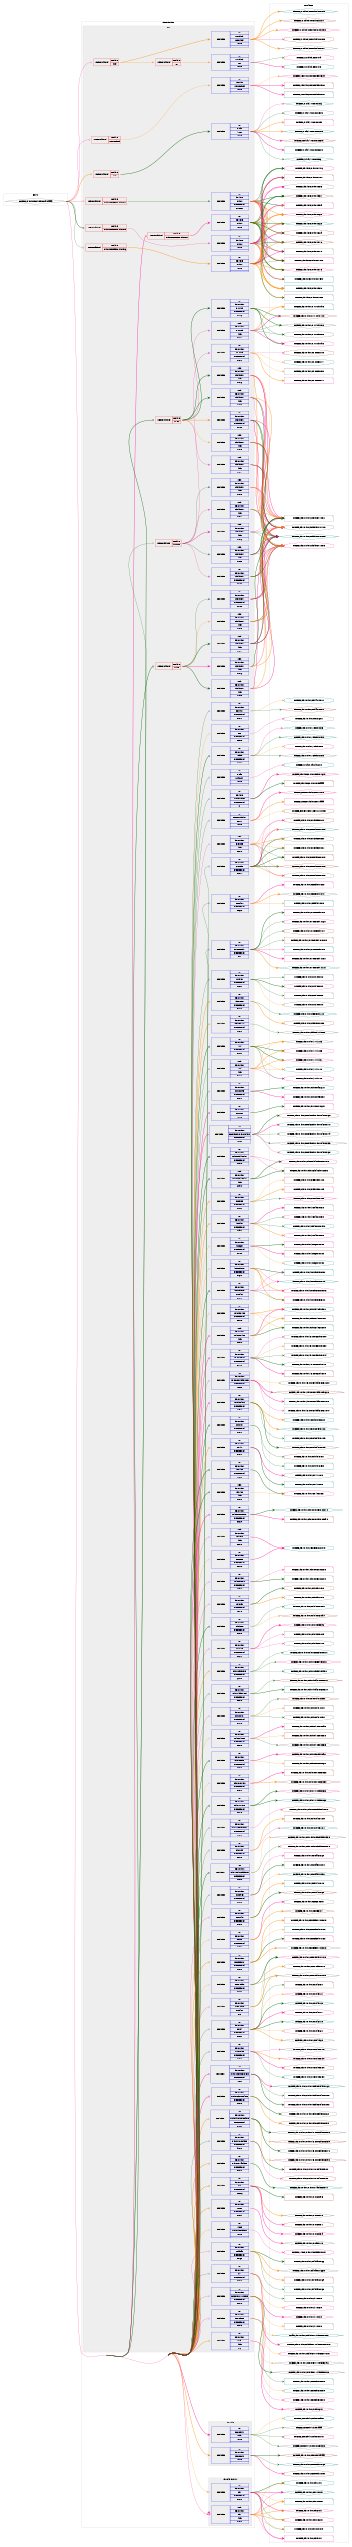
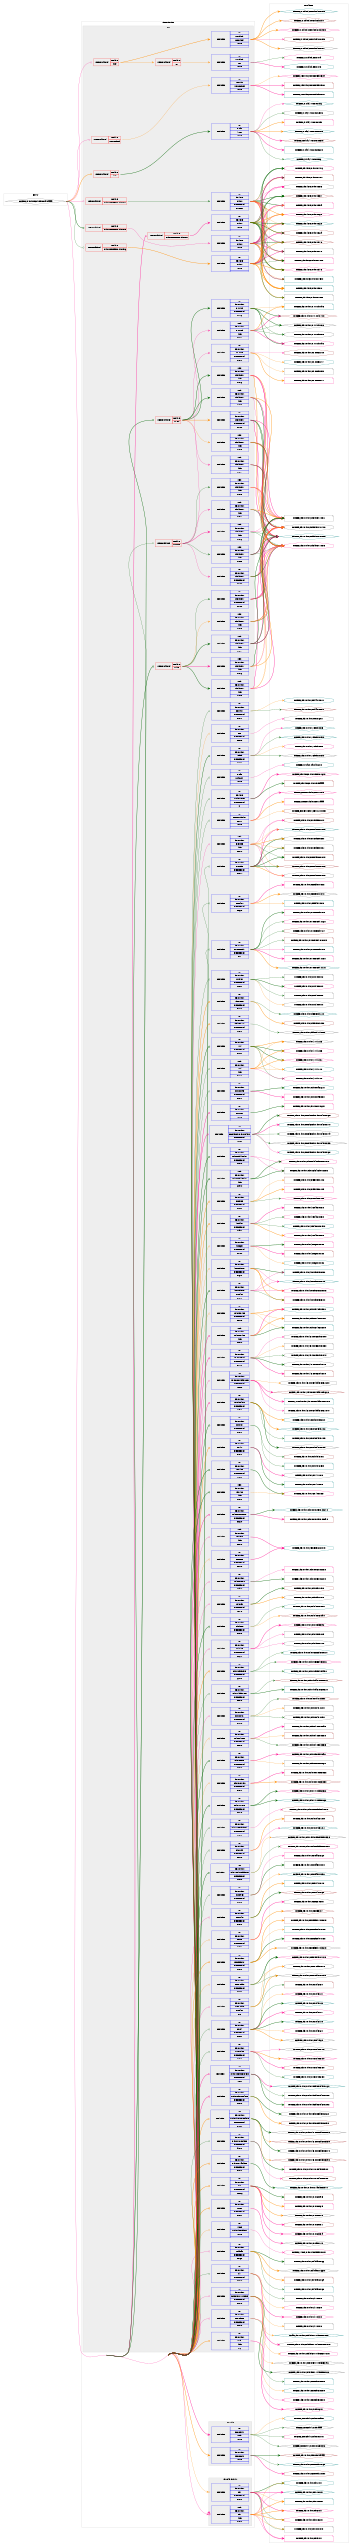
(309, 1402) -> (309, 1402)
(309, 1847) -> (309, 1847)
none -> (309, 2206)
